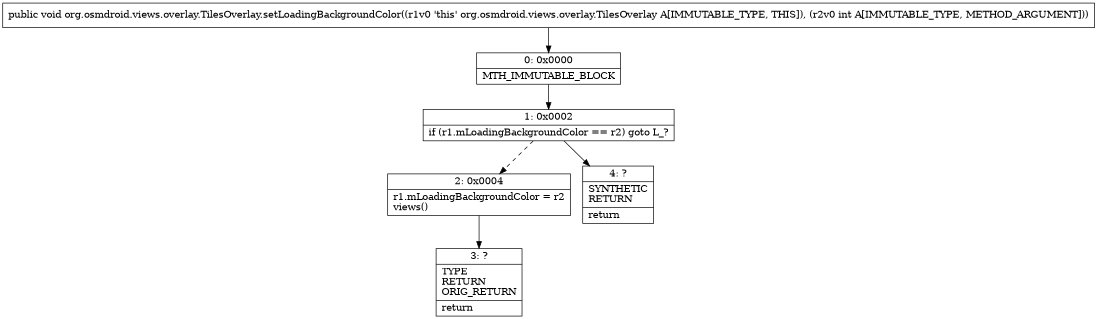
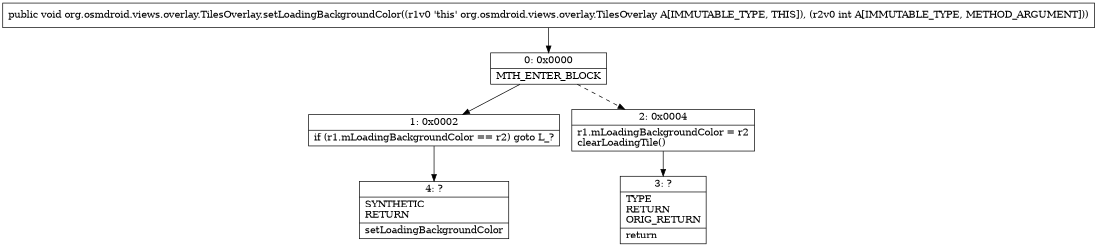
(549, 76) -> (549, 76)
(519, 155) -> (598, 95)
(411, 207) -> (622, 143)
(604, 215) -> (434, 230)
